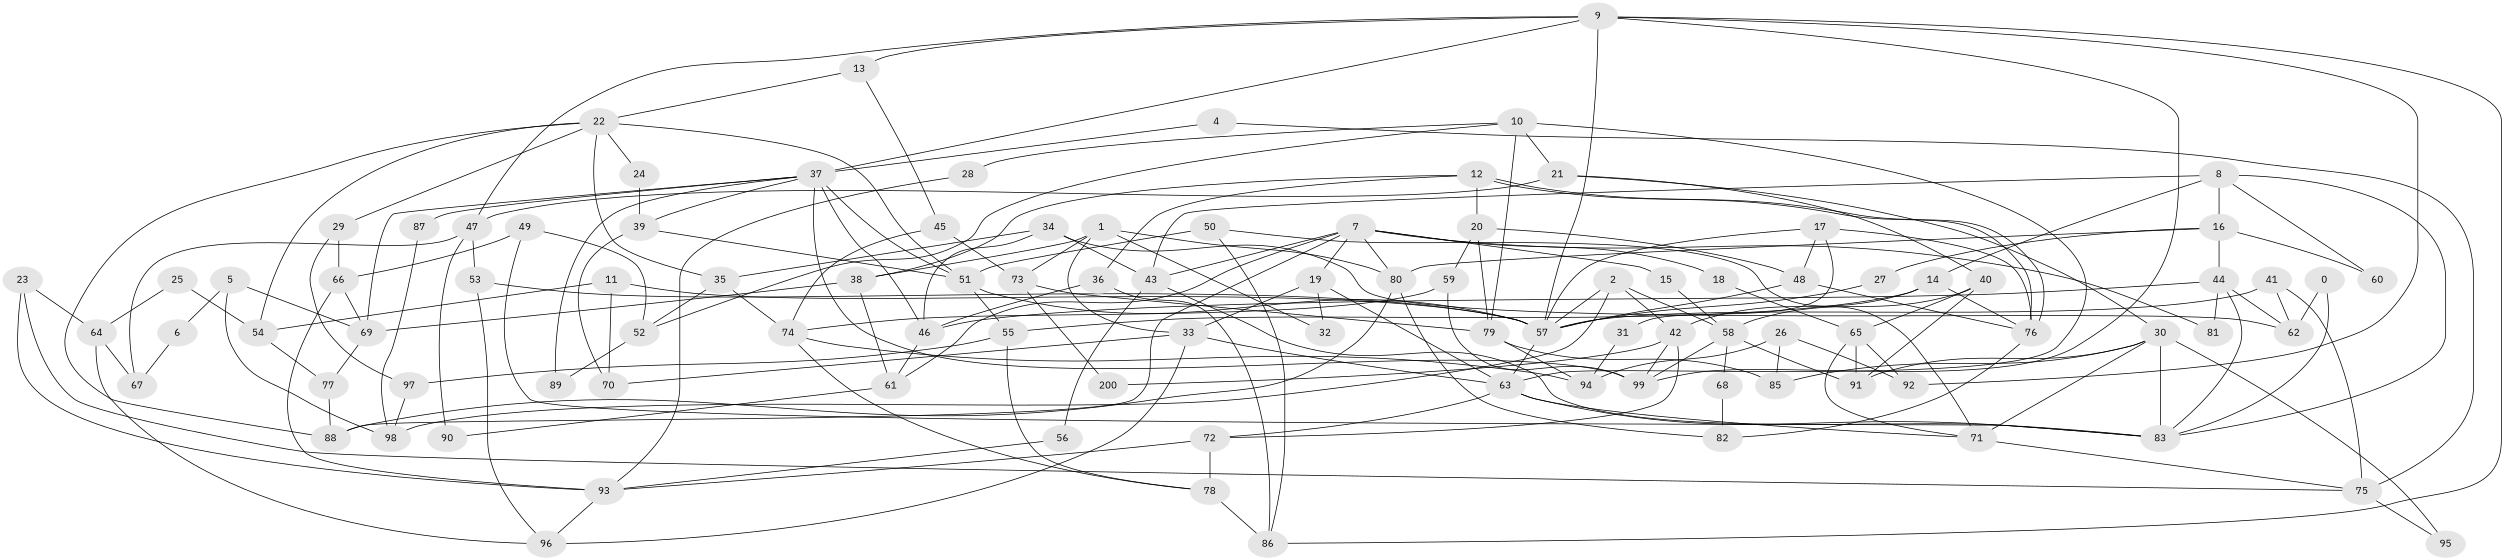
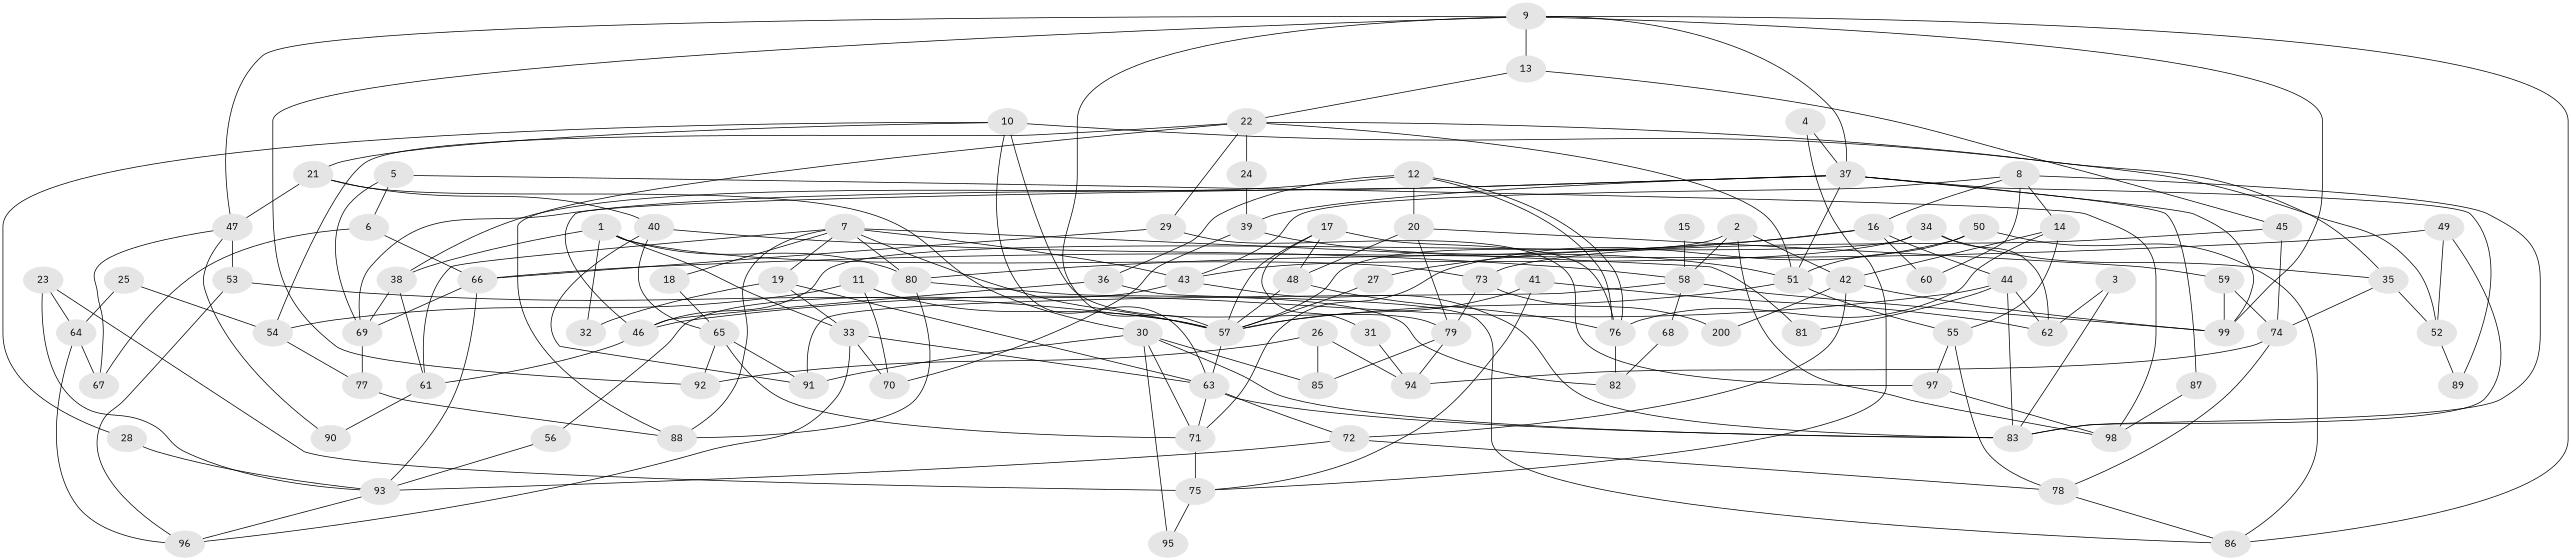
(1527, 251) -> (987, 282)
none -> (423, 254)
(2325, 280) -> (2116, 280)
